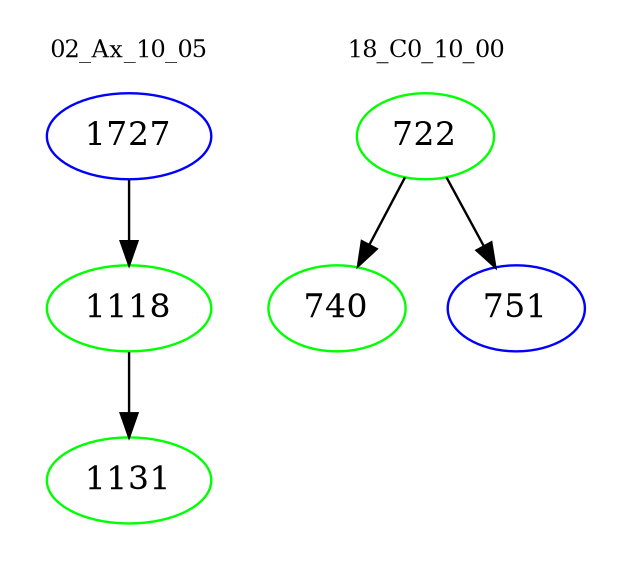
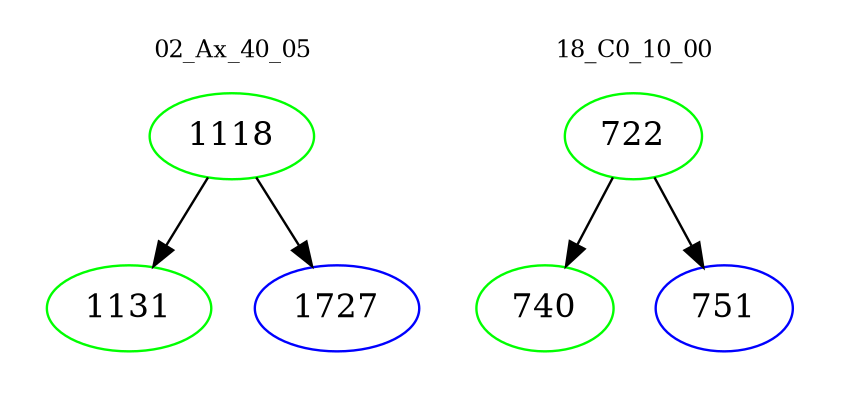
(129, 51) -> (233, 51)
(129, 211) -> (278, 211)
